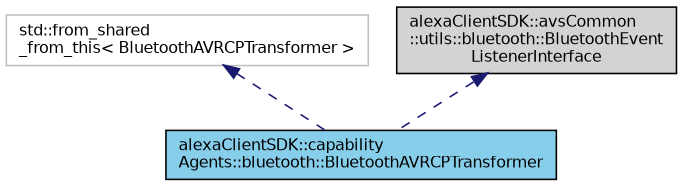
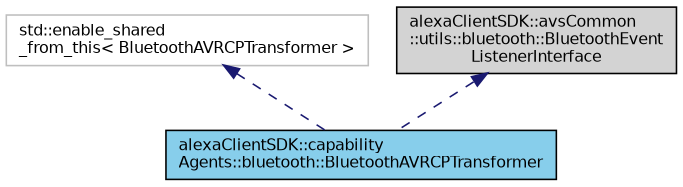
(187, 40) -> (187, 40)
